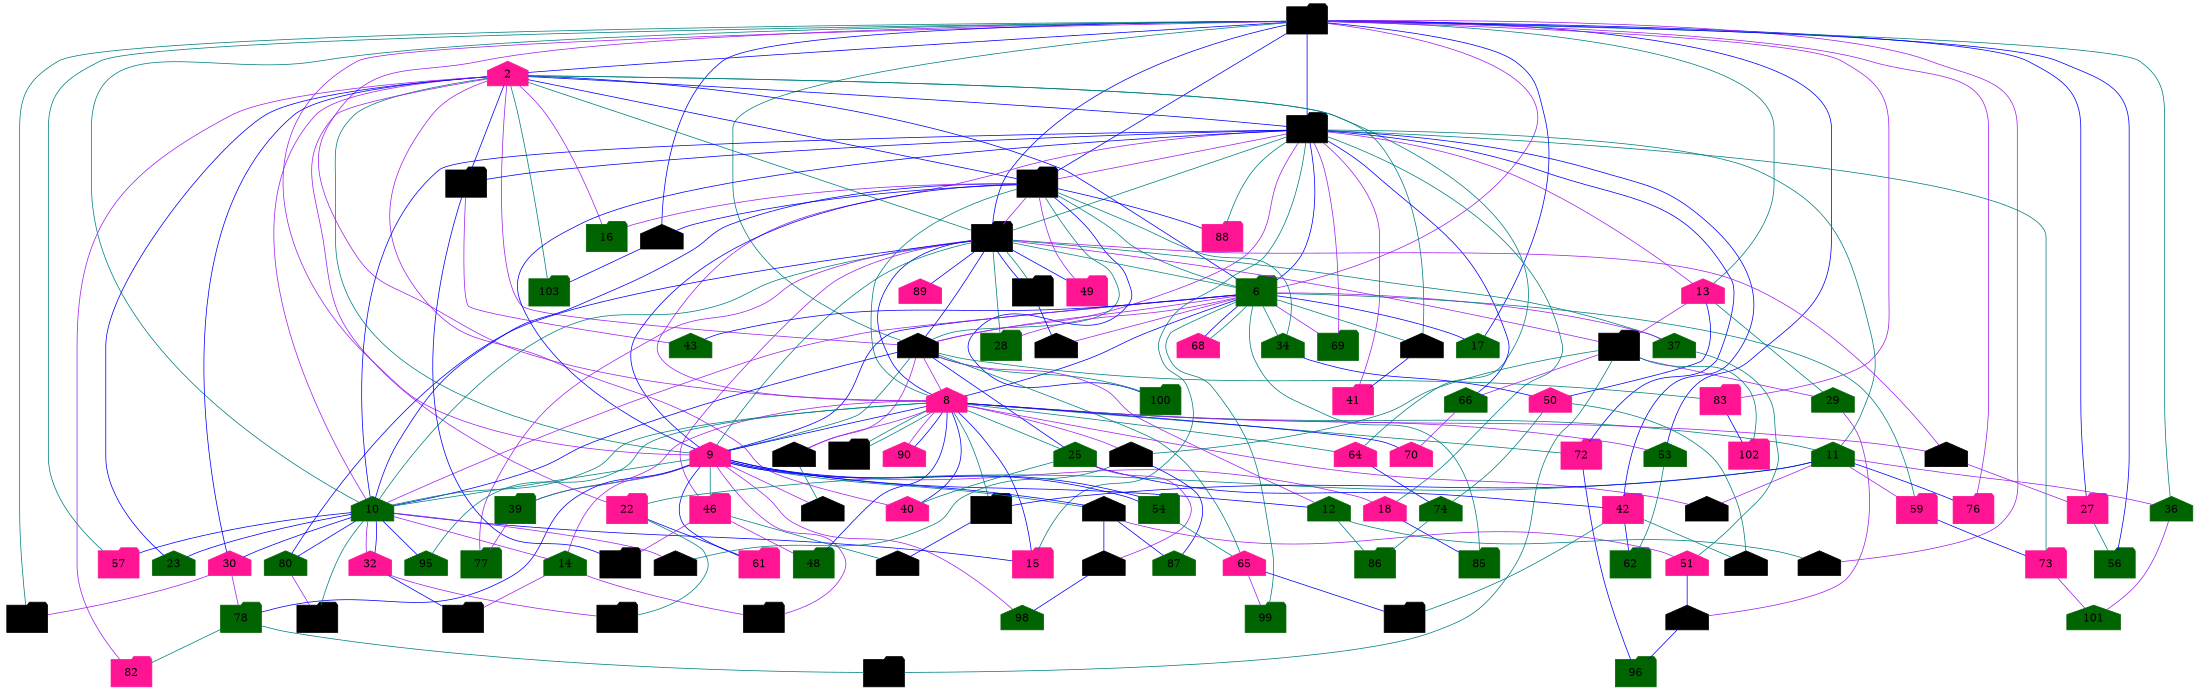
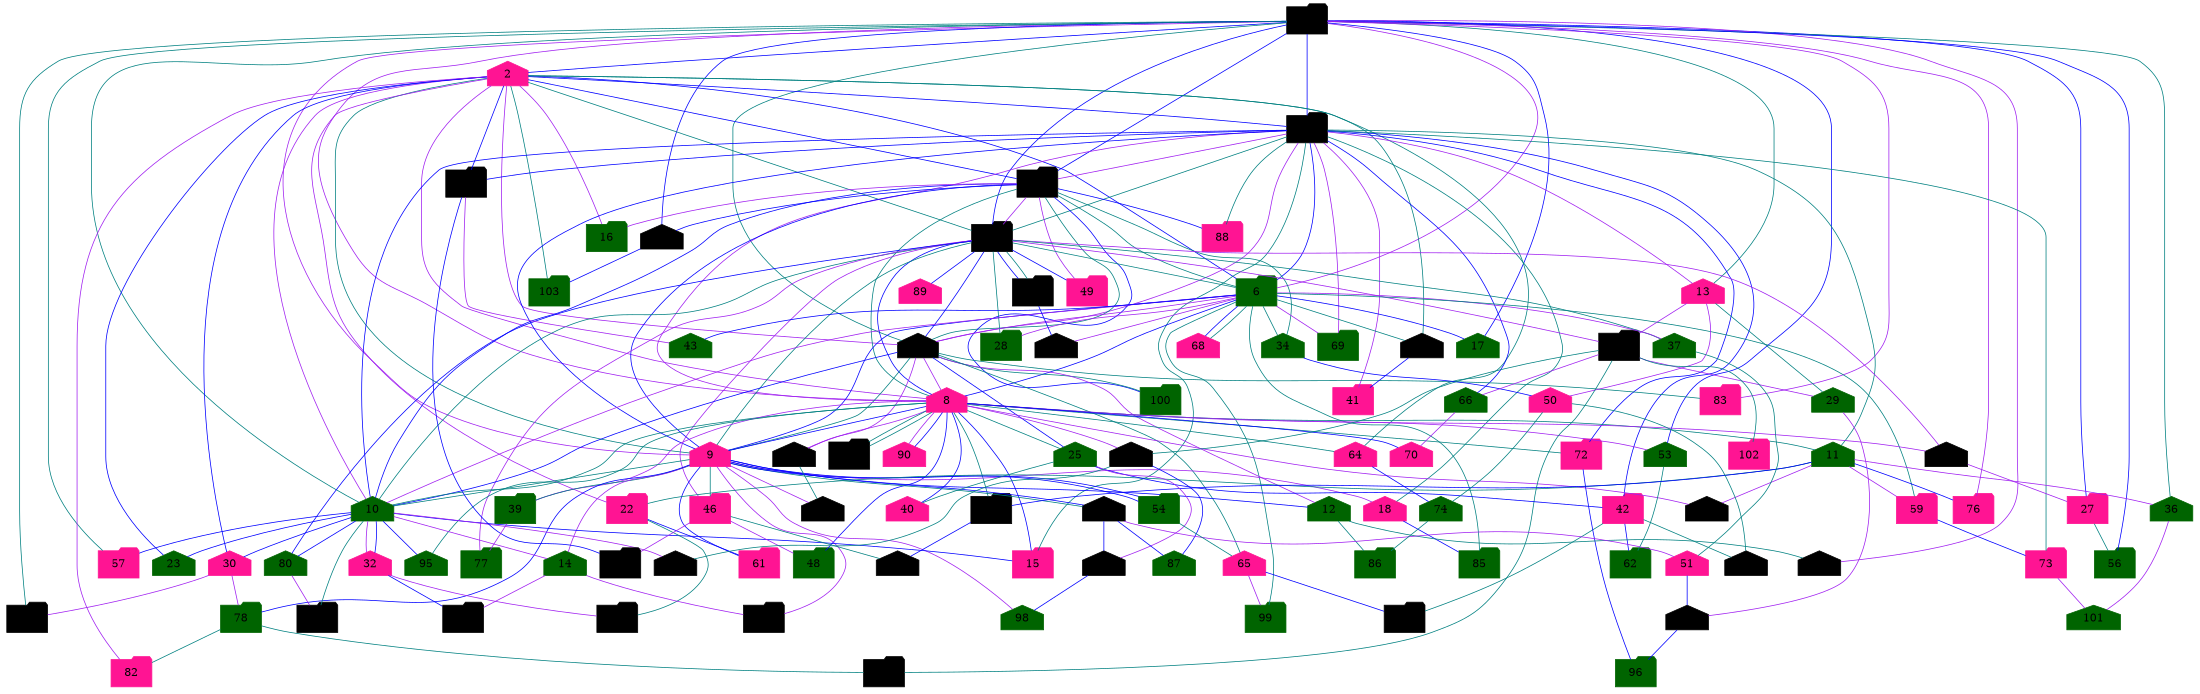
(475, 337) -> (563, 337)
(1665, 373) -> (1665, 373)
(1734, 427) -> none
